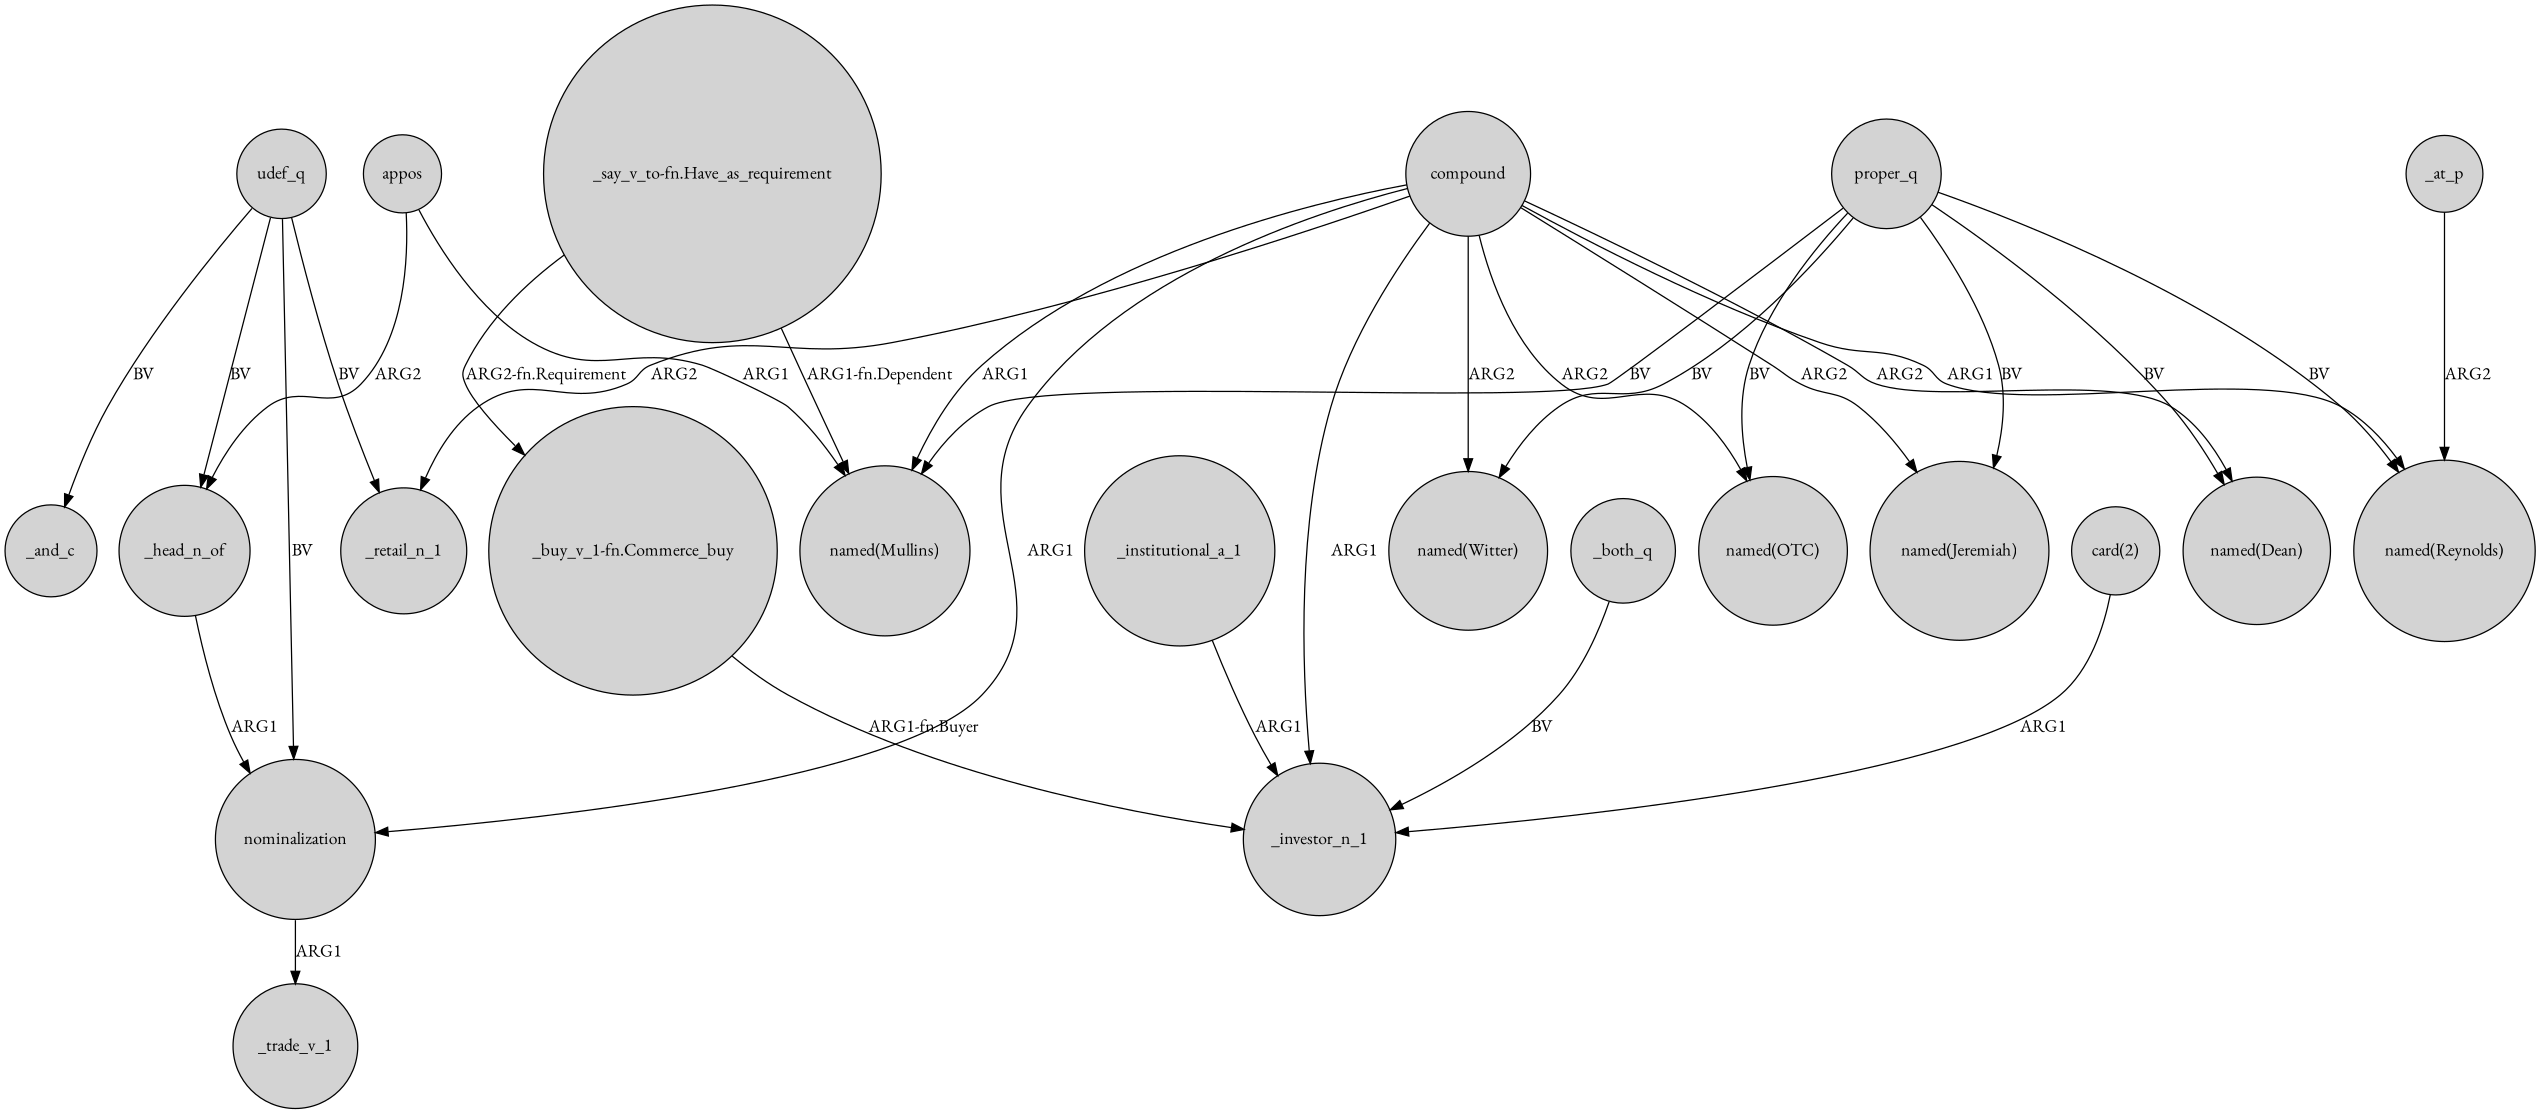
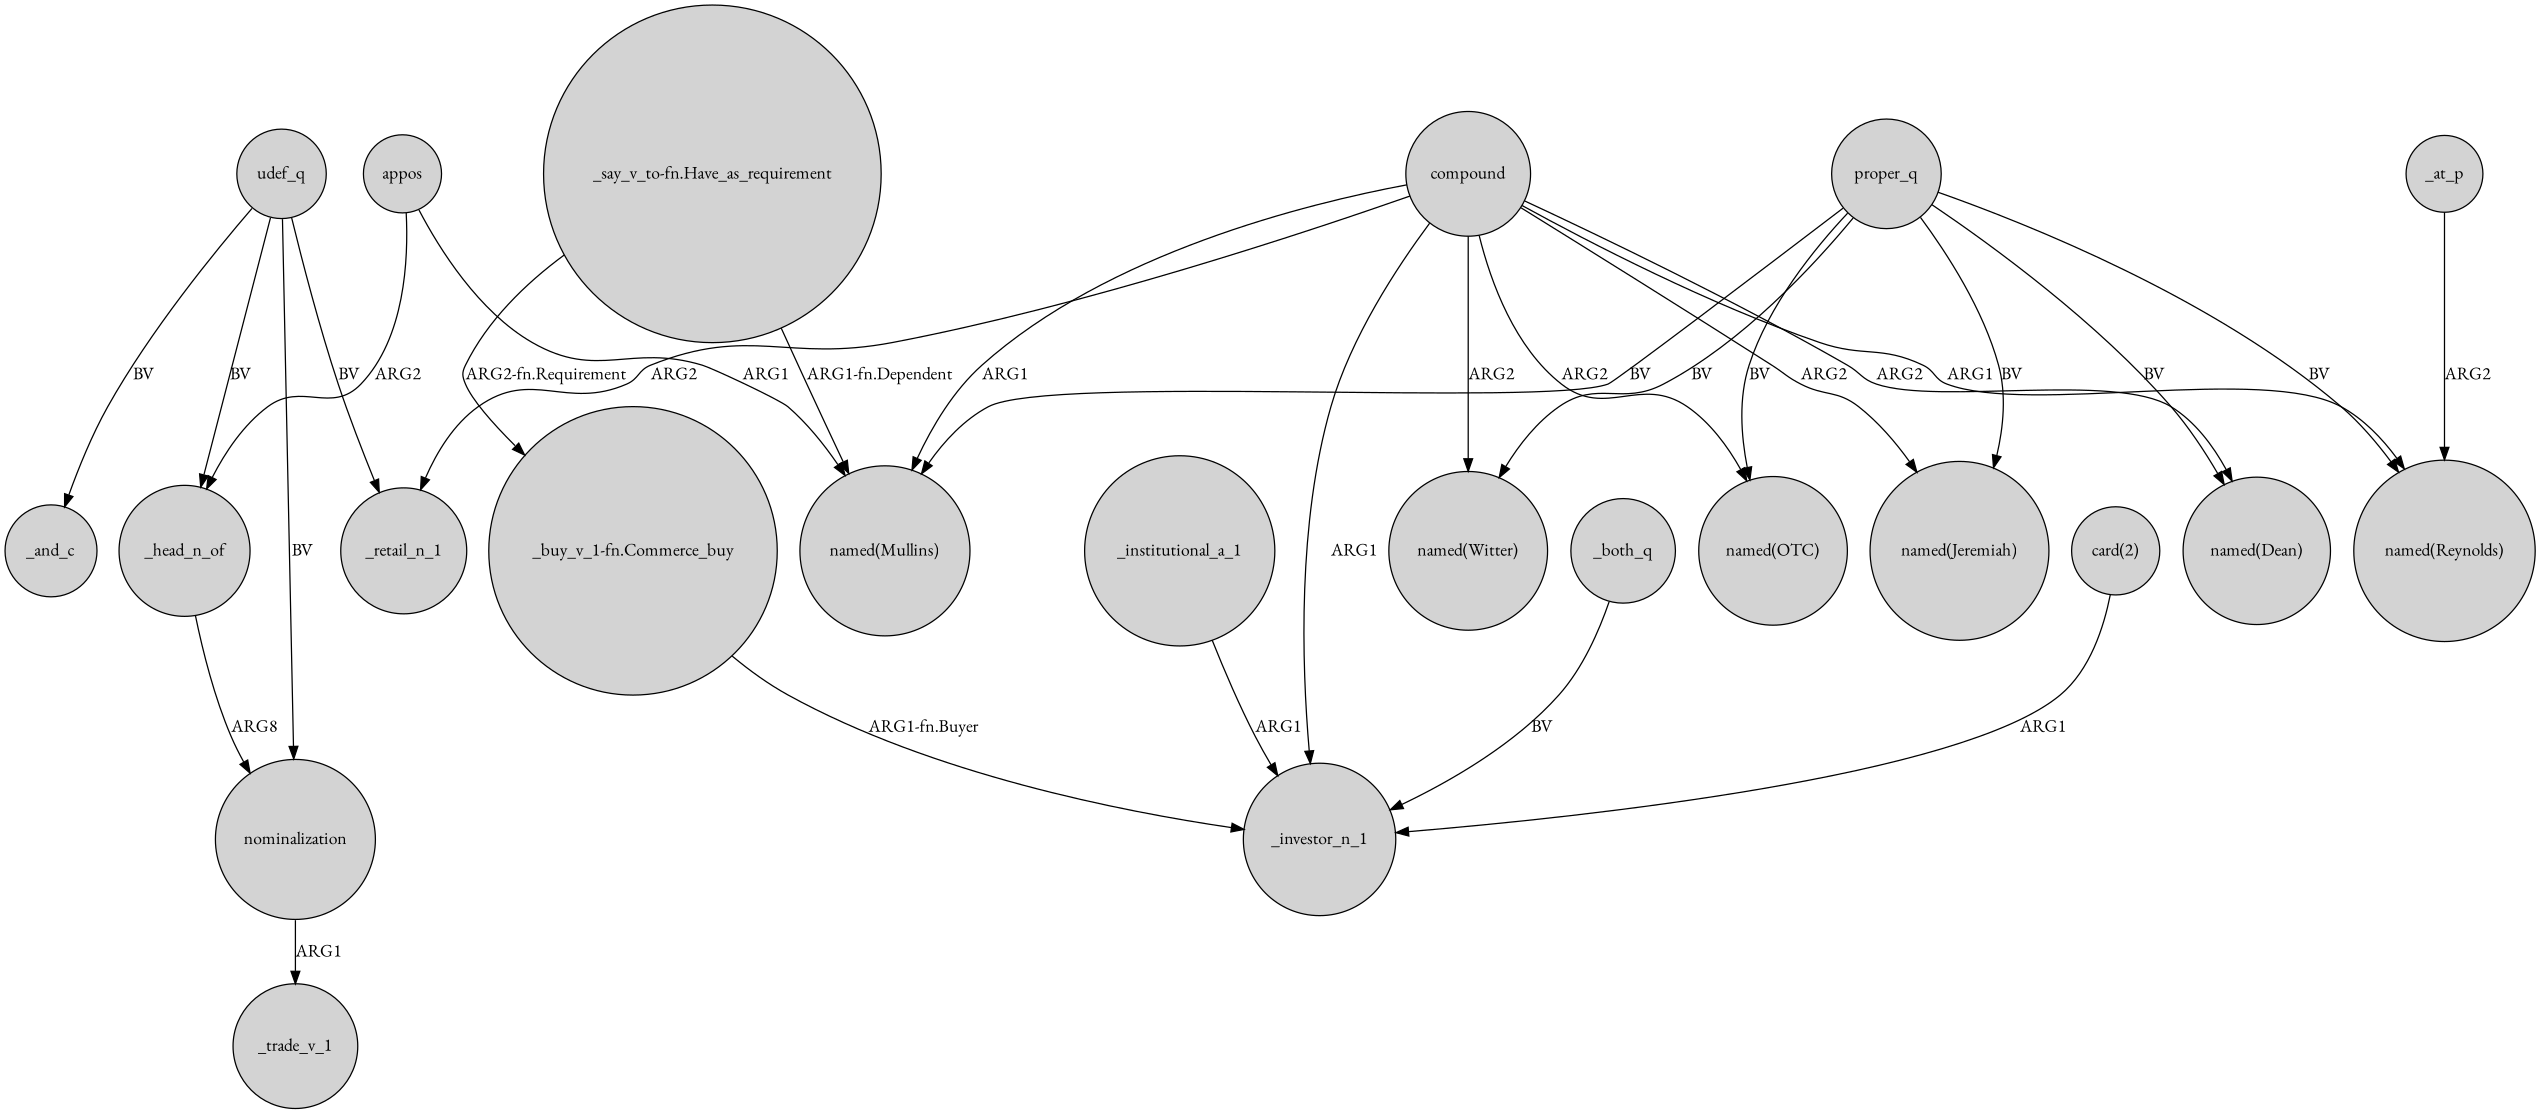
(1013, 636) -> none
(254, 727) -> (254, 727)
